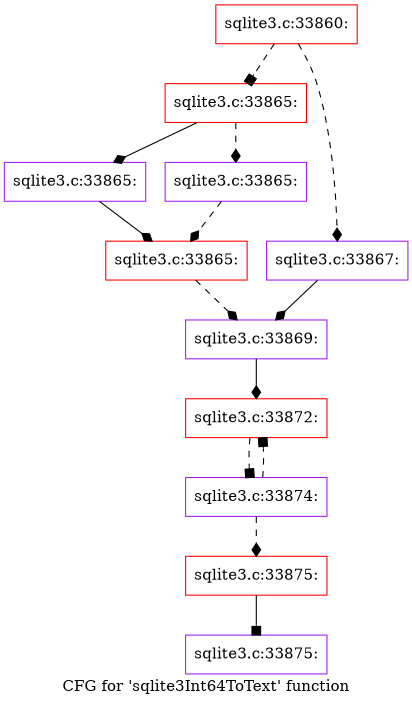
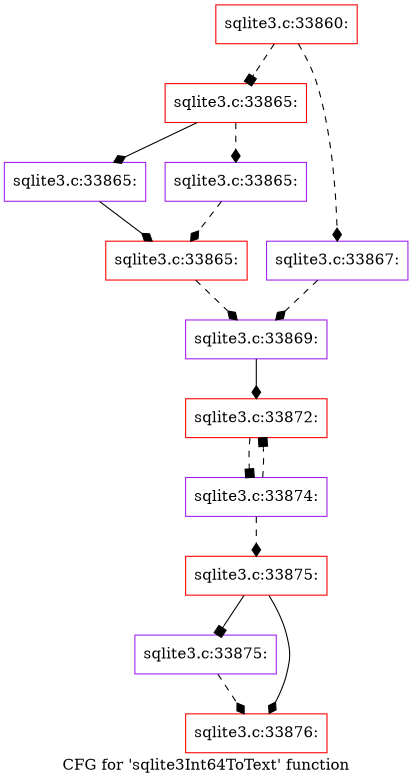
(301, 296) -> (301, 296)
none -> (256, 733)
